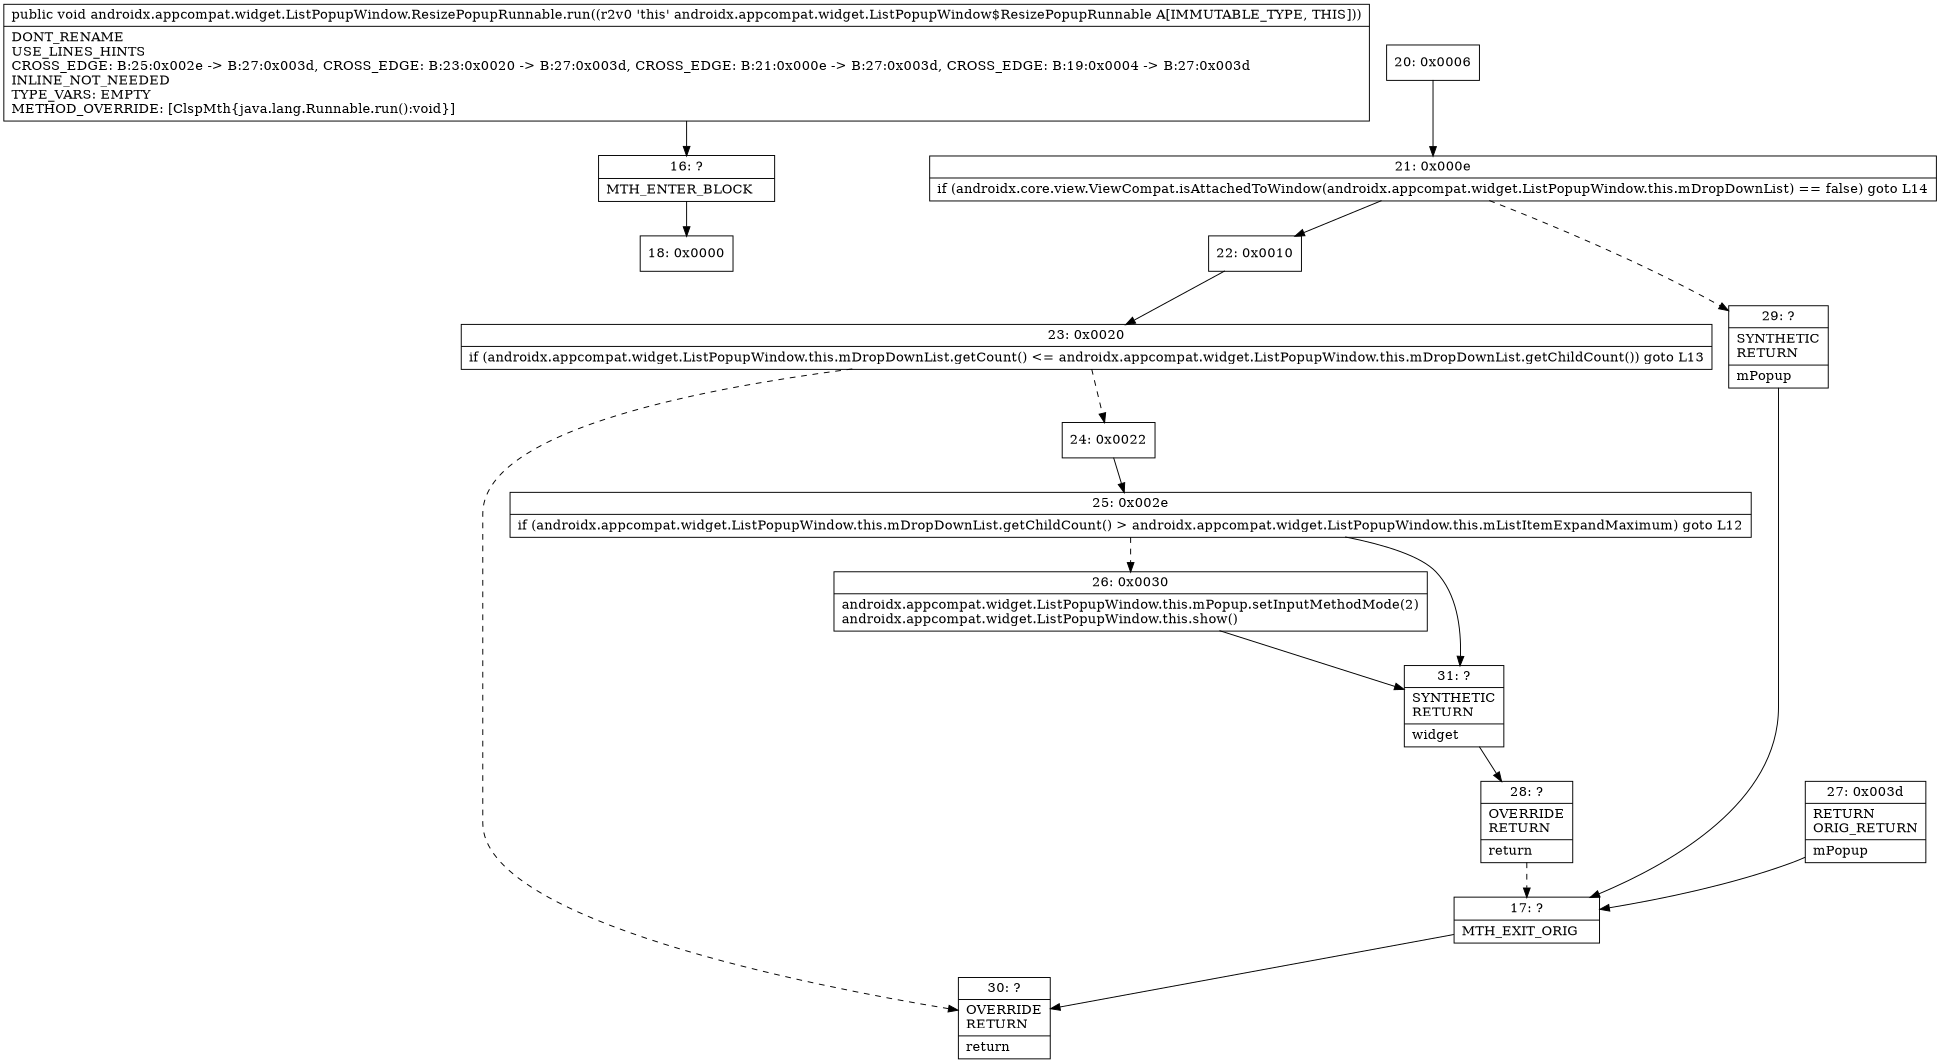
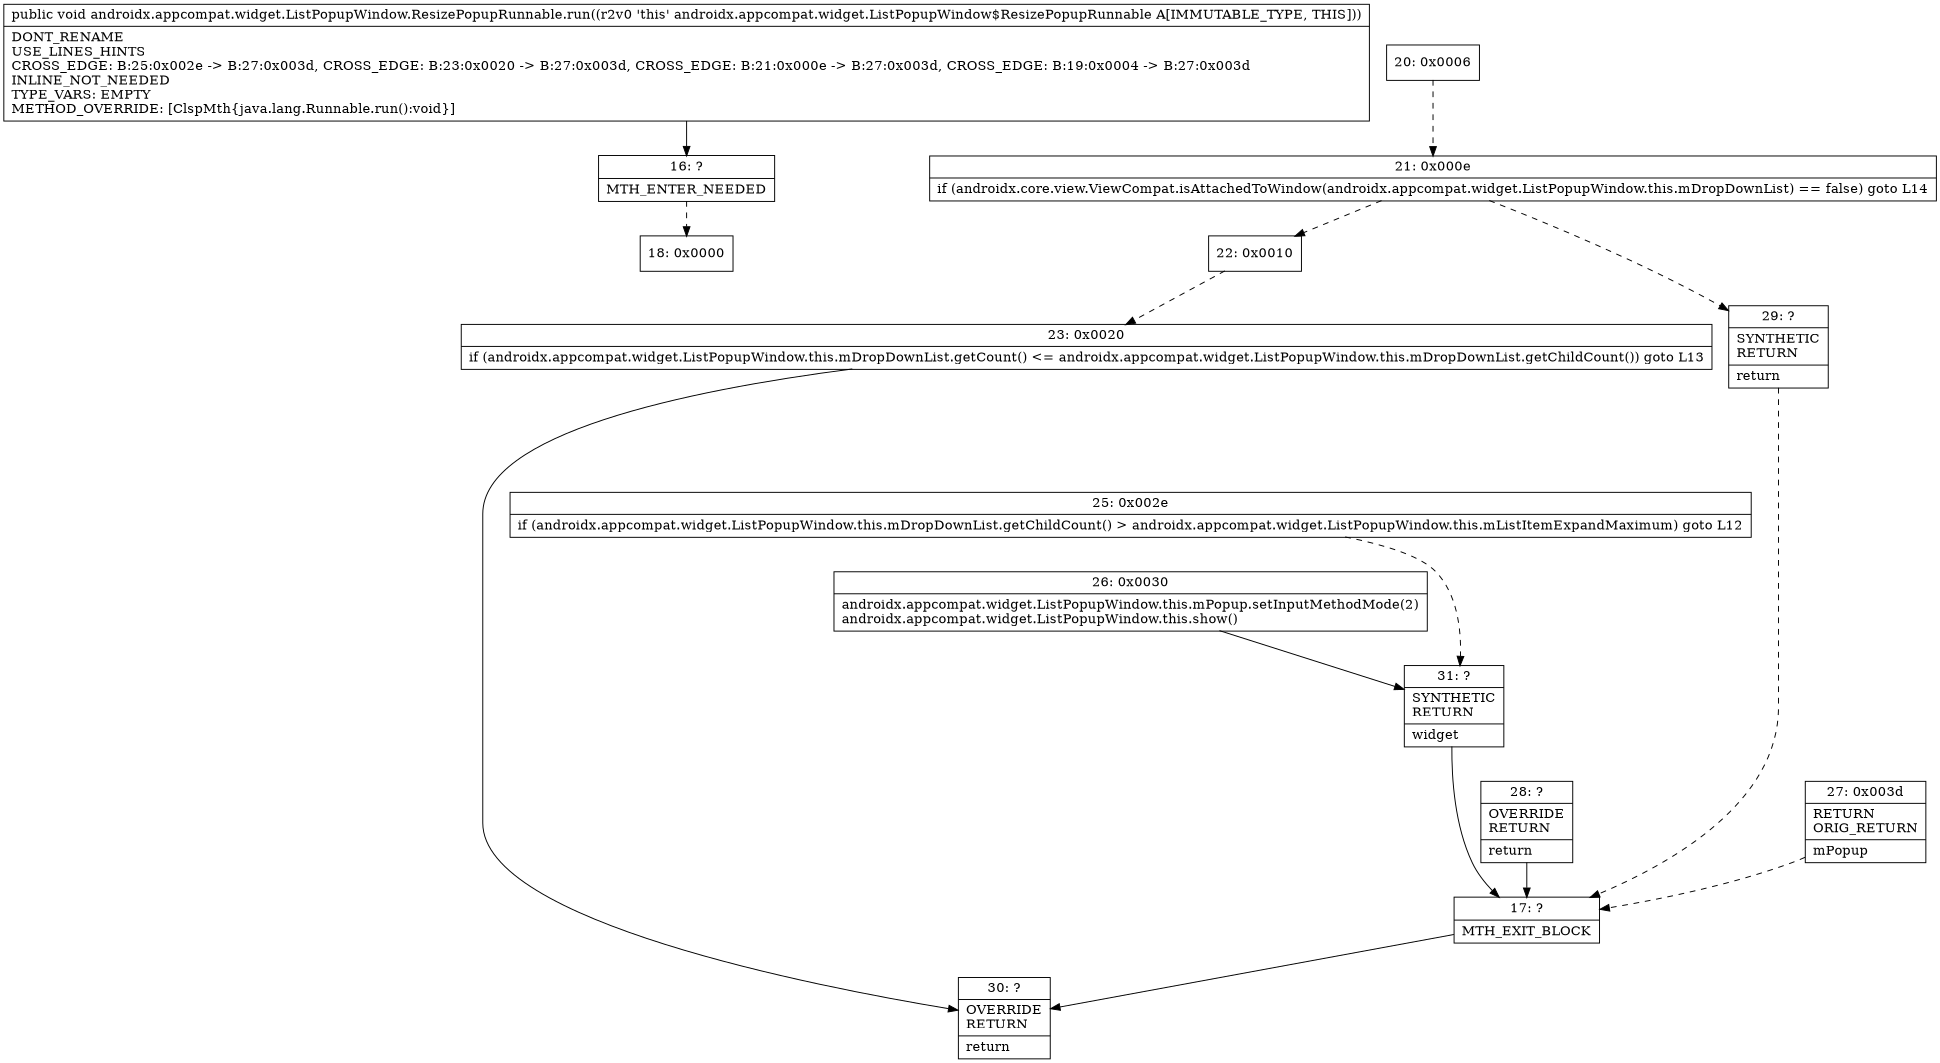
(1433, 113) -> (1433, 113)
(680, 189) -> (687, 189)
(687, 214) -> (687, 214)
(1343, 217) -> (1343, 217)
(1180, 295) -> (1180, 295)
(1764, 376) -> (1758, 376)
(1109, 440) -> none
(1131, 550) -> none
(1433, 569) -> (1433, 569)
(1778, 684) -> (1778, 684)
(483, 720) -> (483, 720)
(1488, 760) -> (1459, 823)
(1527, 875) -> (1527, 875)
(1709, 888) -> (1709, 888)
(1520, 931) -> (1527, 931)
